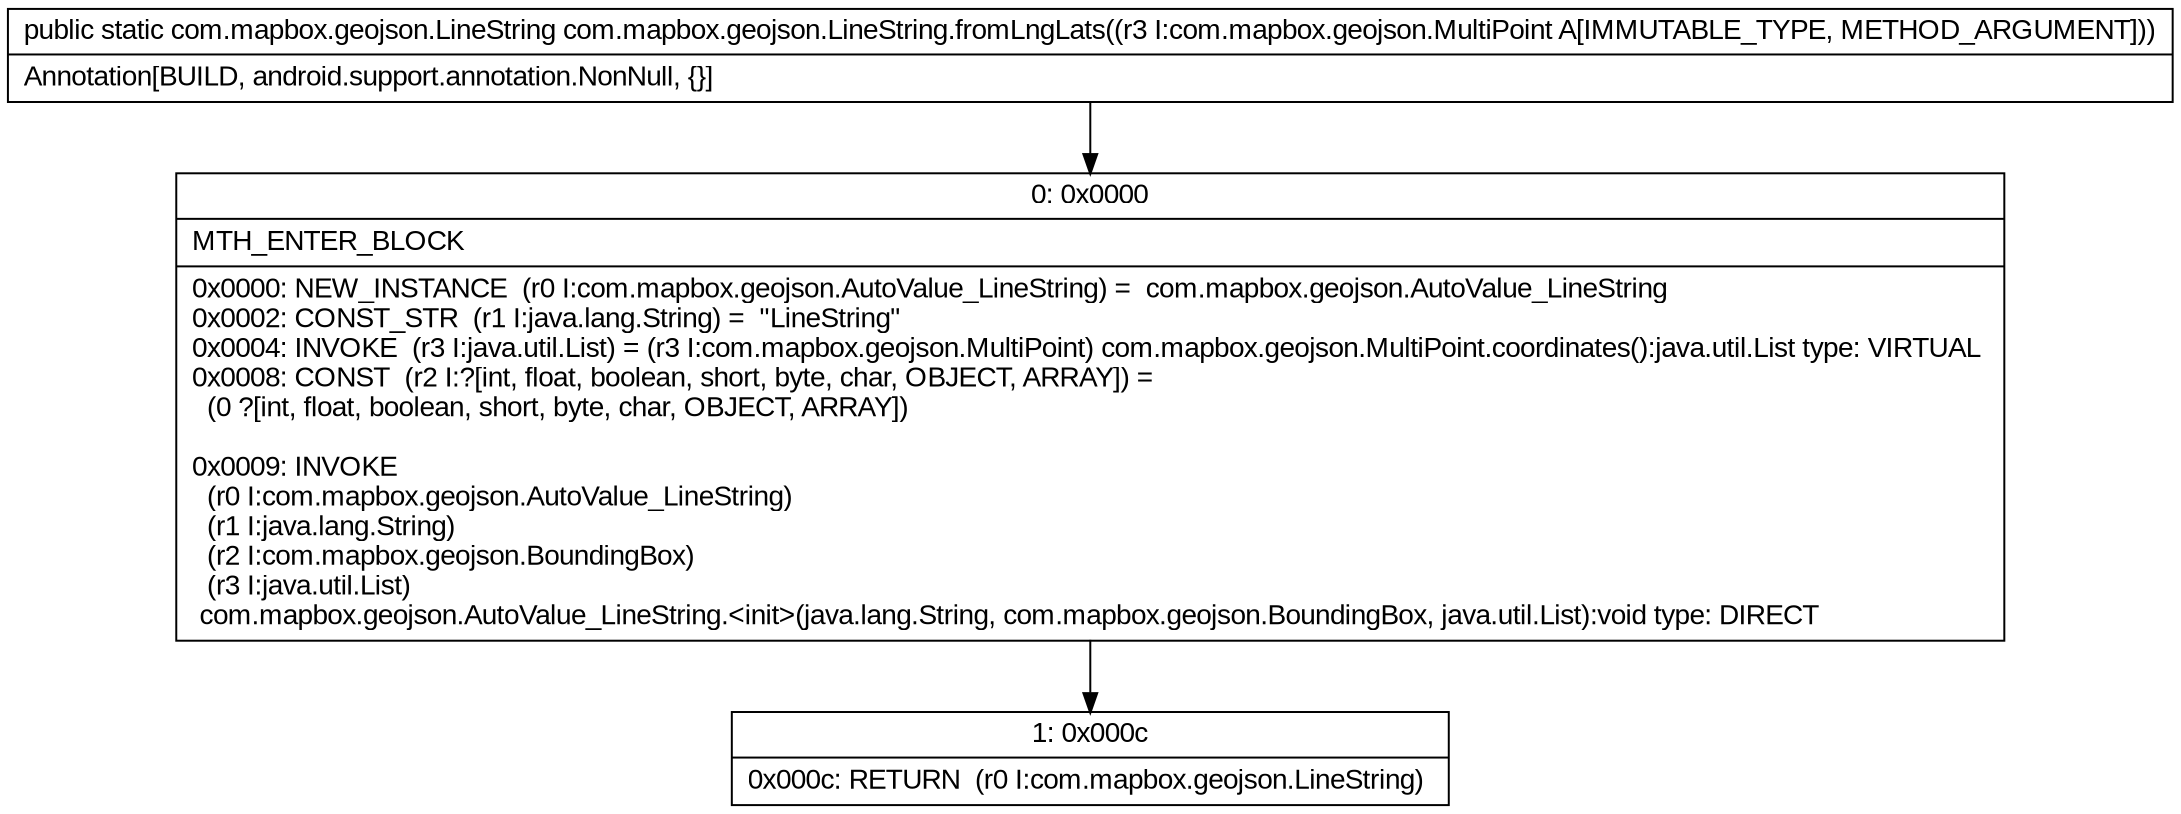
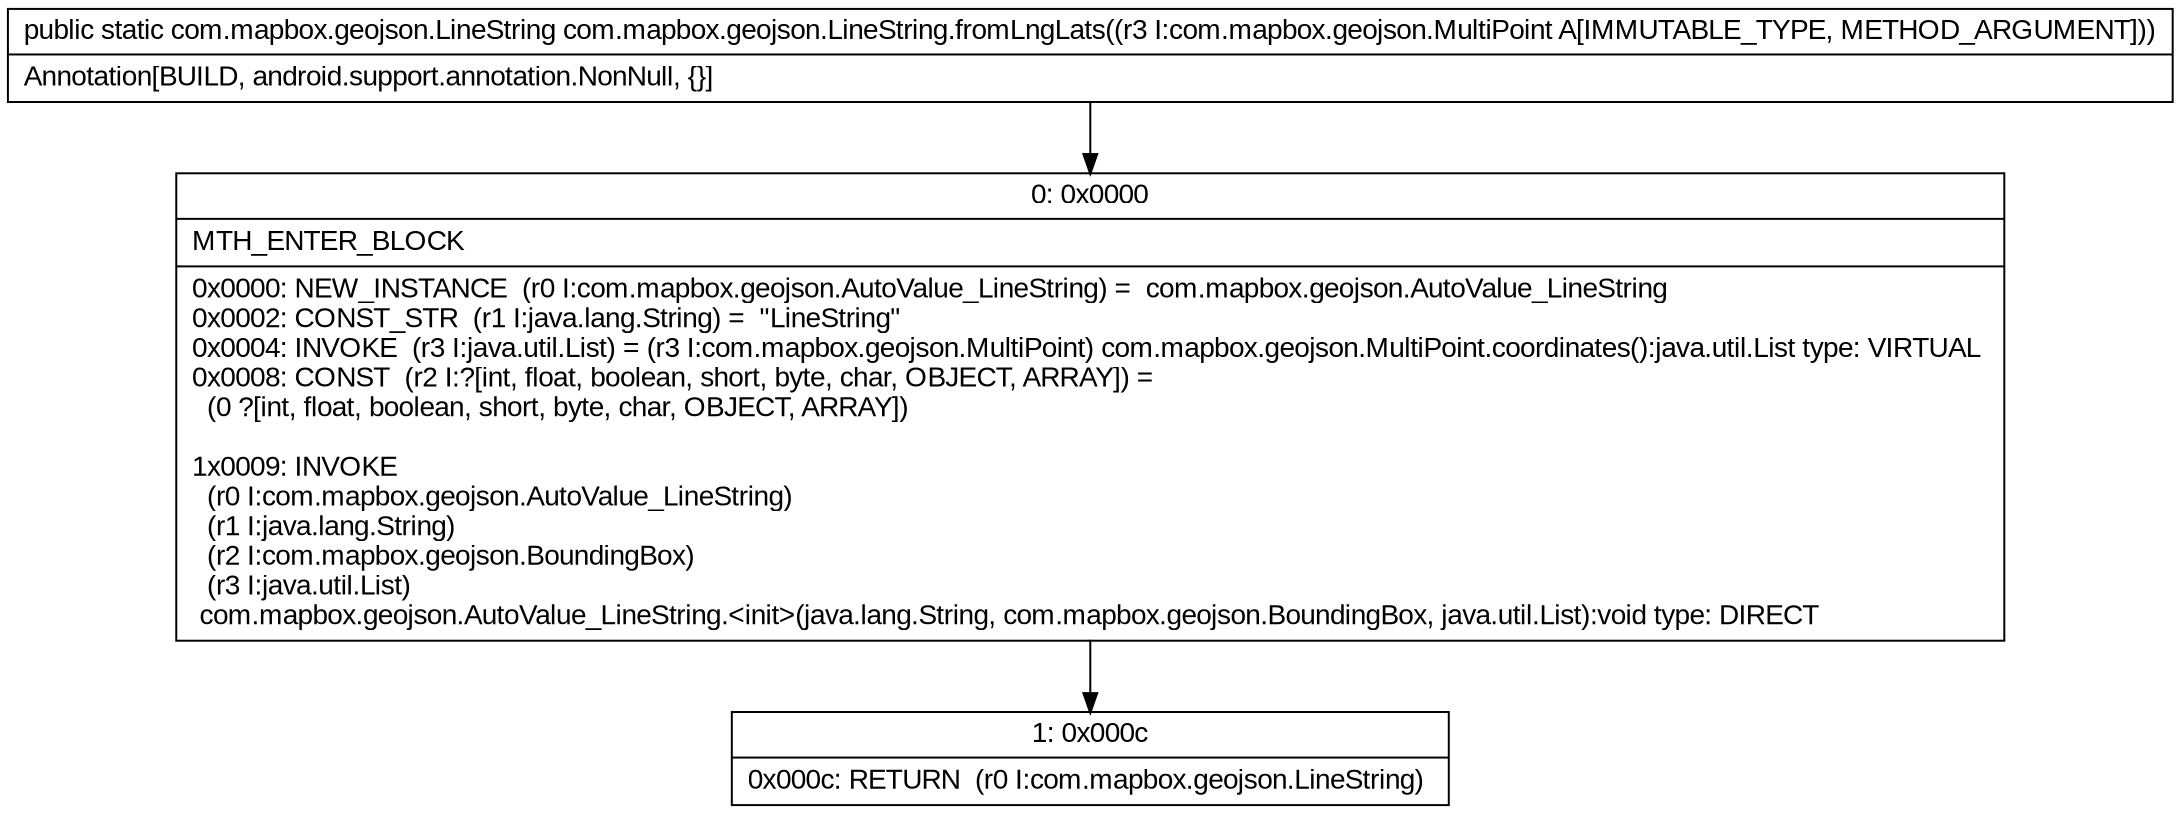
(303, 467) -> (303, 467)
